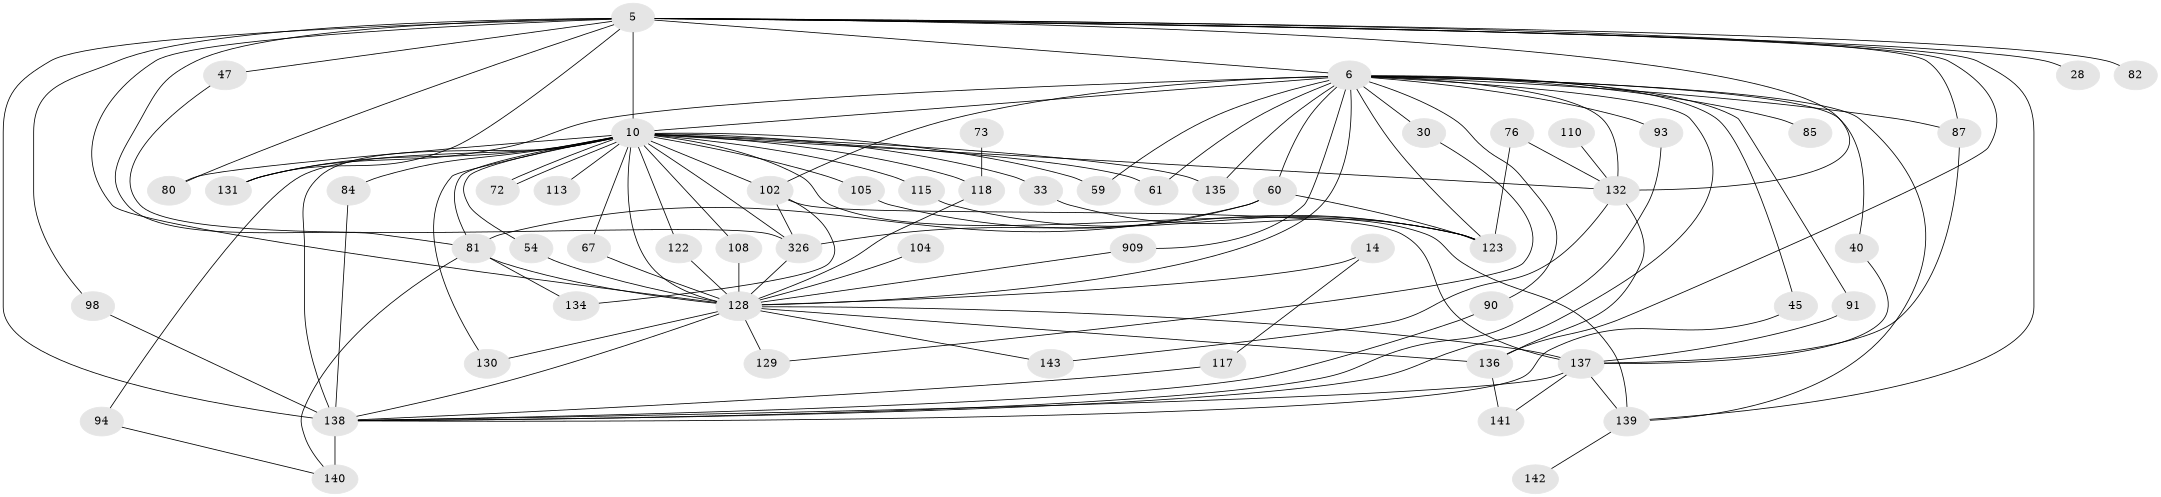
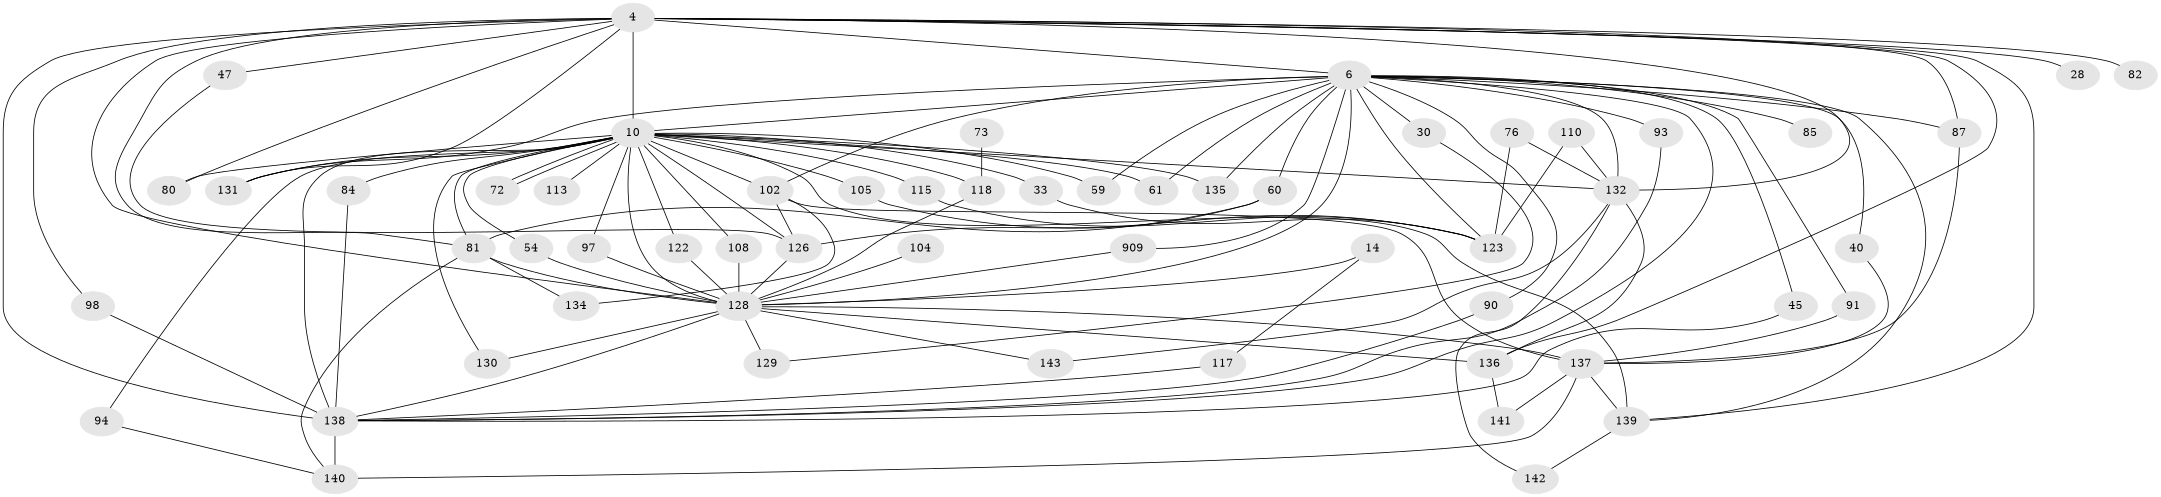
(633, 18) -> (633, 18)
(1386, 214) -> (1529, 195)
(589, 248) -> (589, 248)
(799, 248) -> (799, 248)
none -> (1456, 369)
(1233, 399) -> (983, 467)
